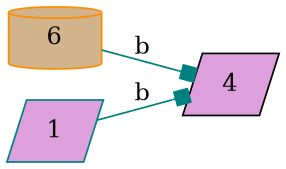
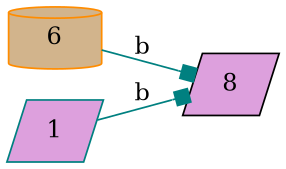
(231, 84) -> (231, 84)
